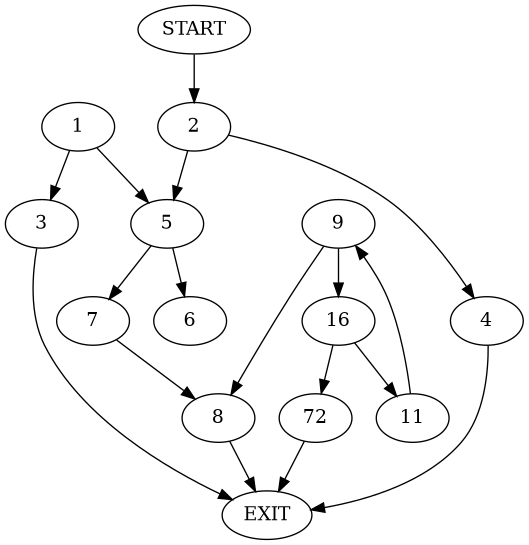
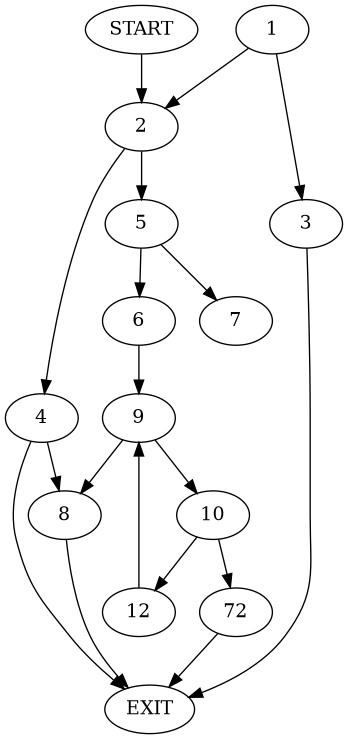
(118, 170) -> (213, 74)
(339, 321) -> (213, 515)
none -> (139, 363)
(150, 365) -> (52, 460)
(413, 418) -> (139, 612)
